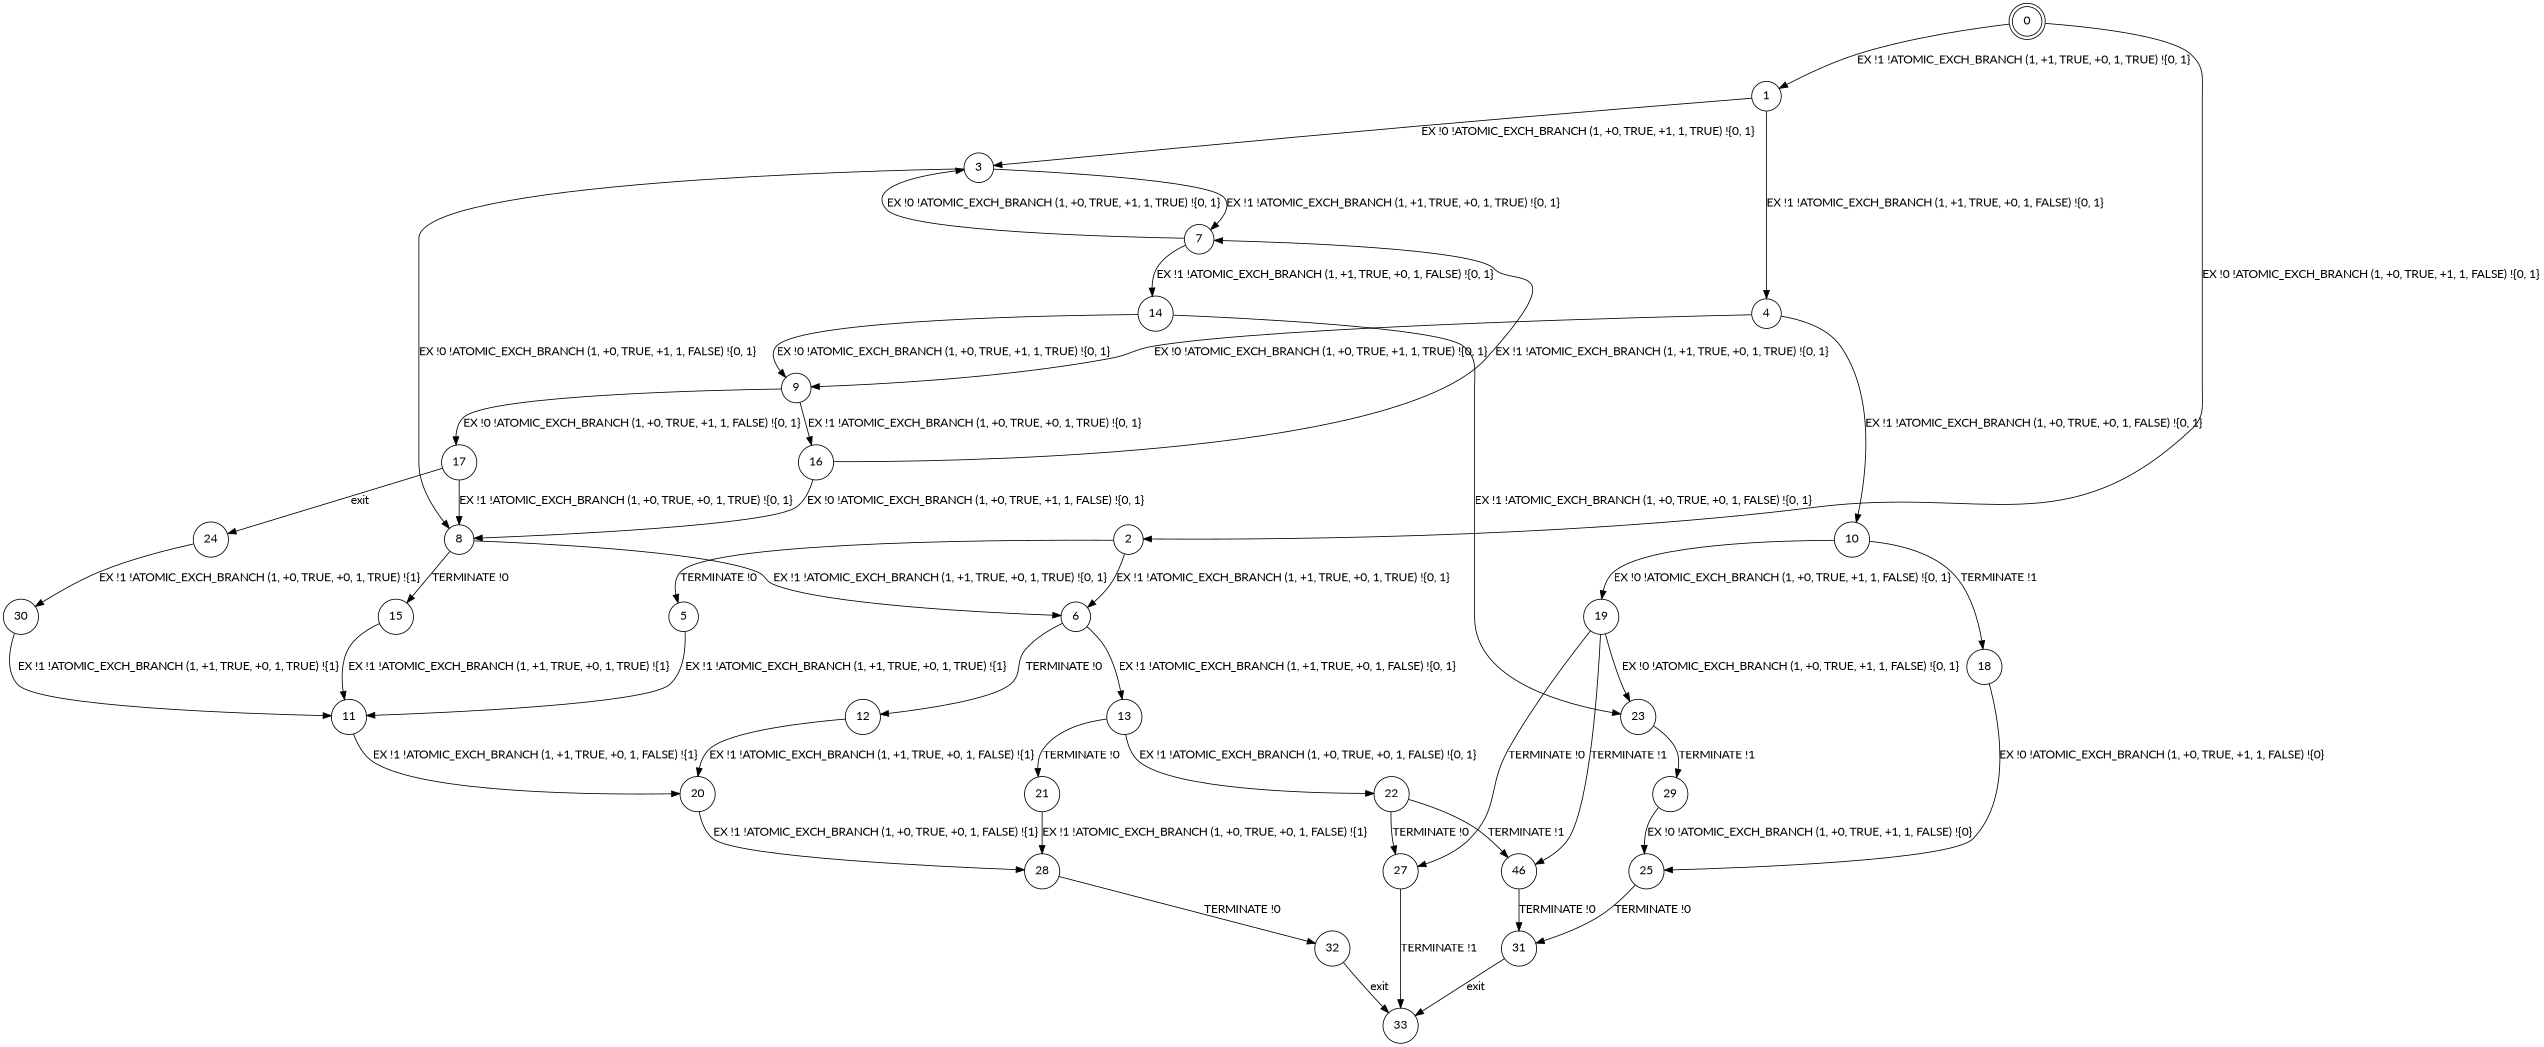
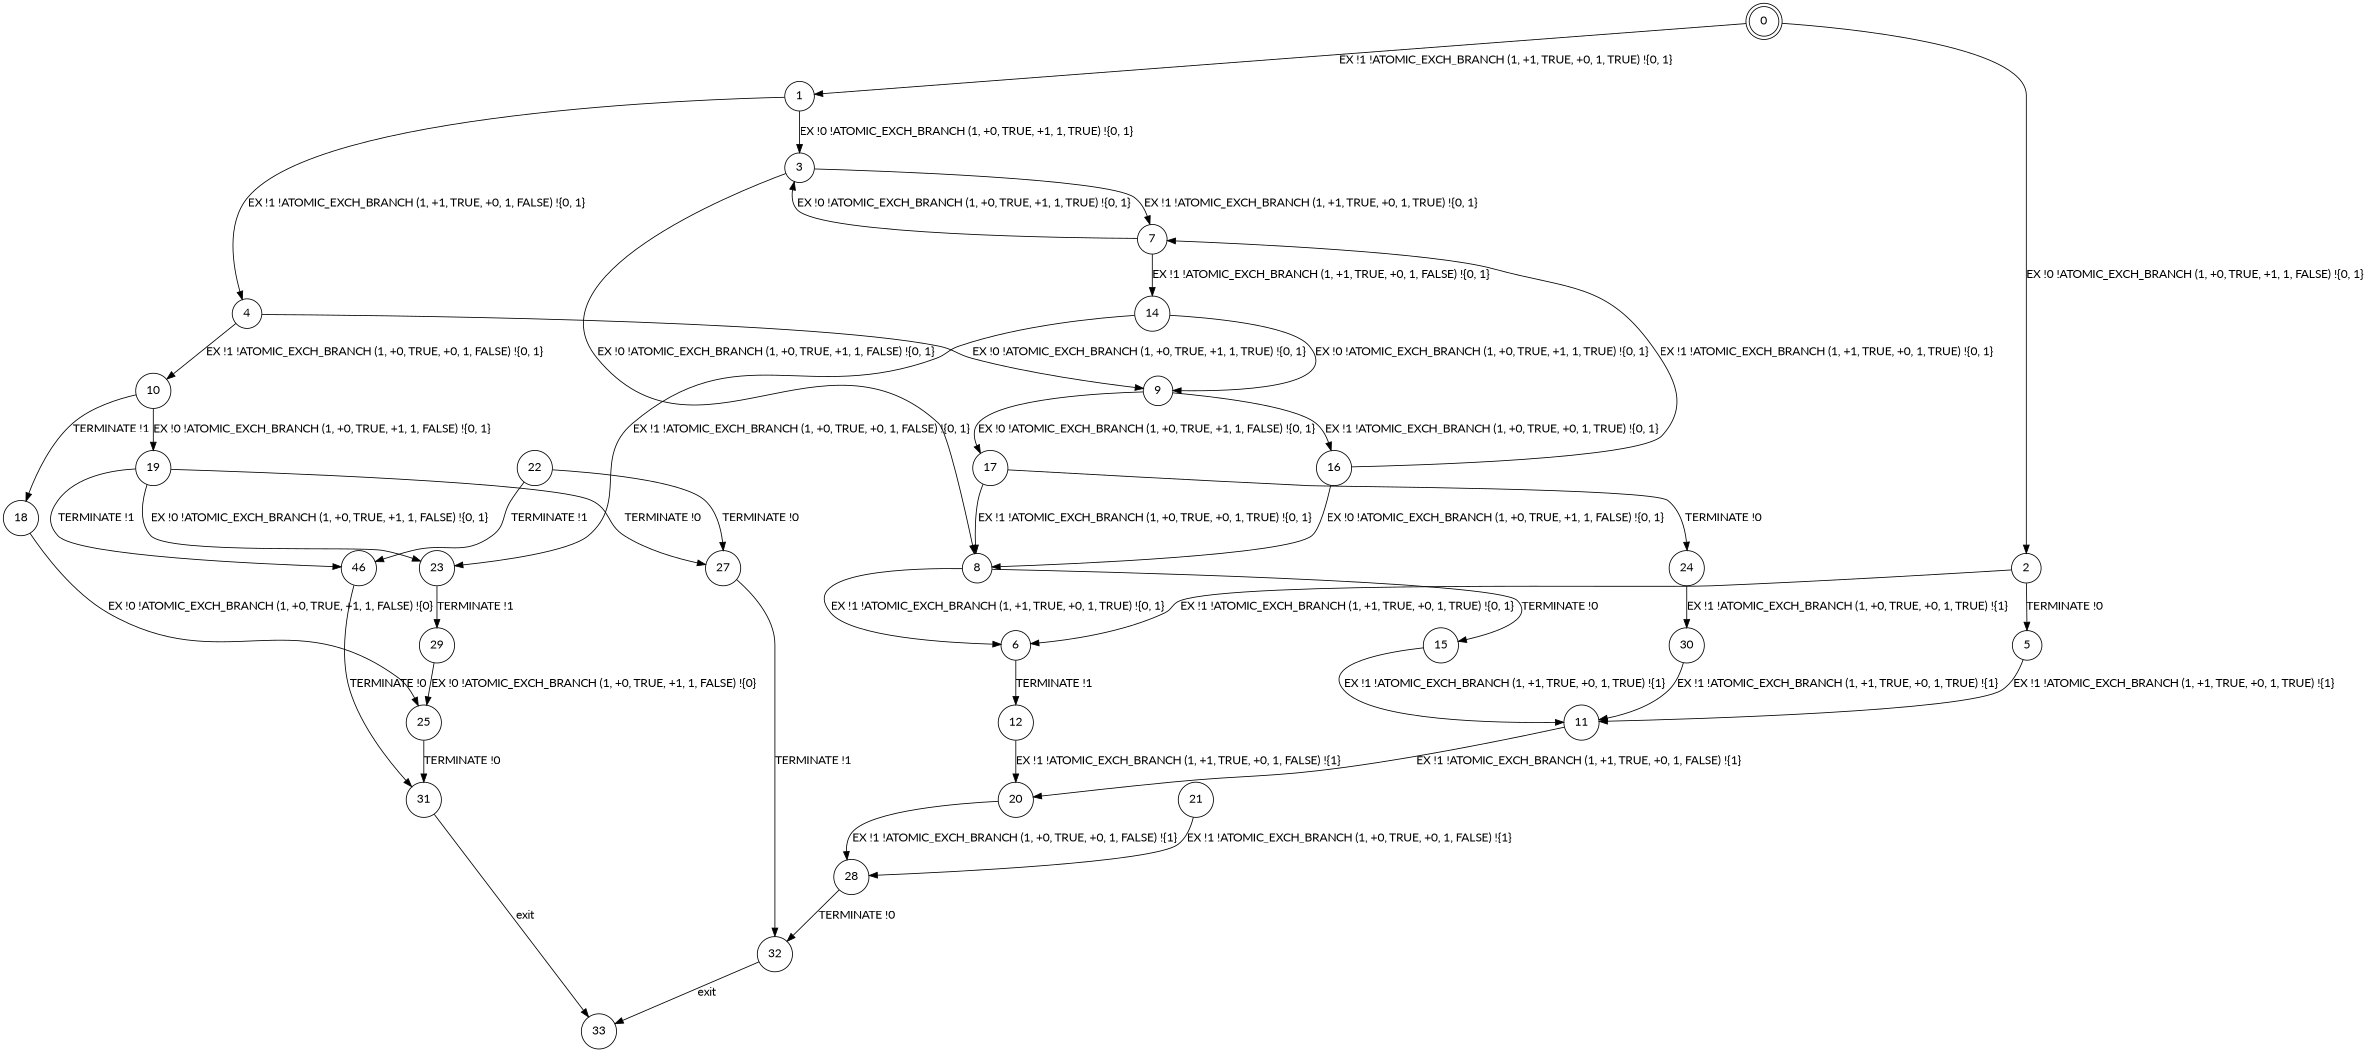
(360, 501) -> (1724, 518)
(1064, 667) -> (1054, 684)
(1124, 717) -> none
(1401, 944) -> (775, 748)
